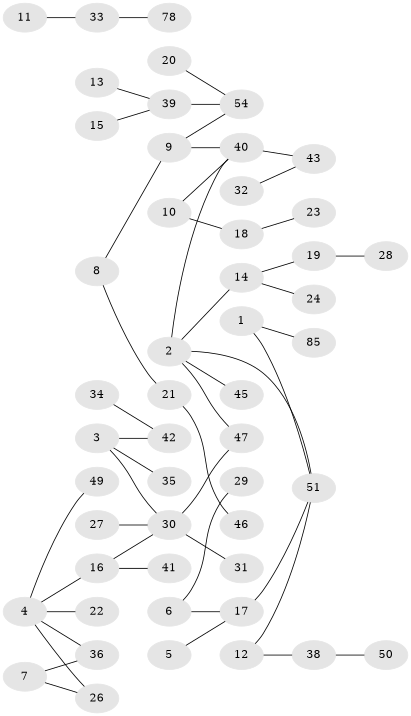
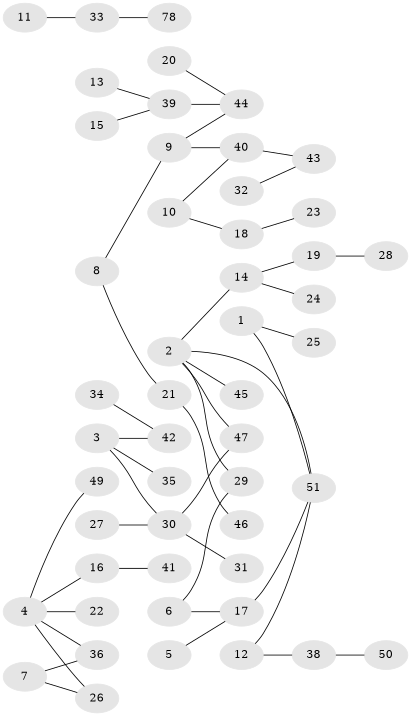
(242, 104) -> (242, 104)
(190, 245) -> (206, 417)
(314, 343) -> (314, 343)
(133, 547) -> none
